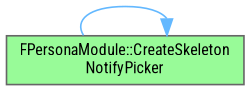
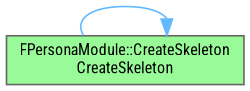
(125, 60) -> (125, 60)
